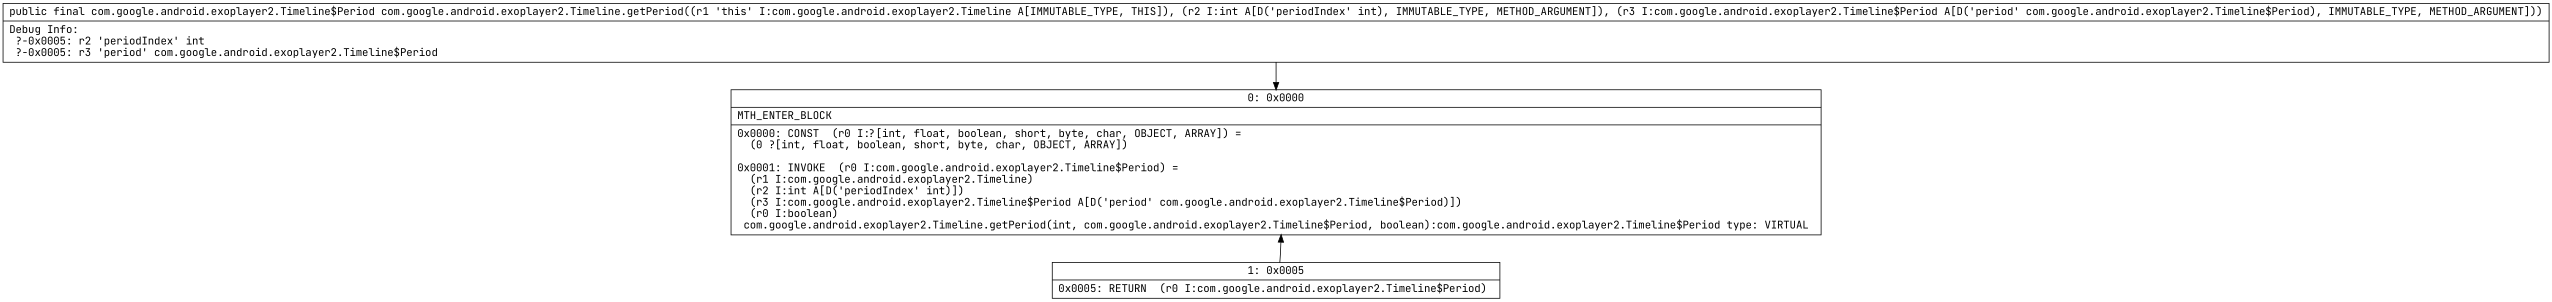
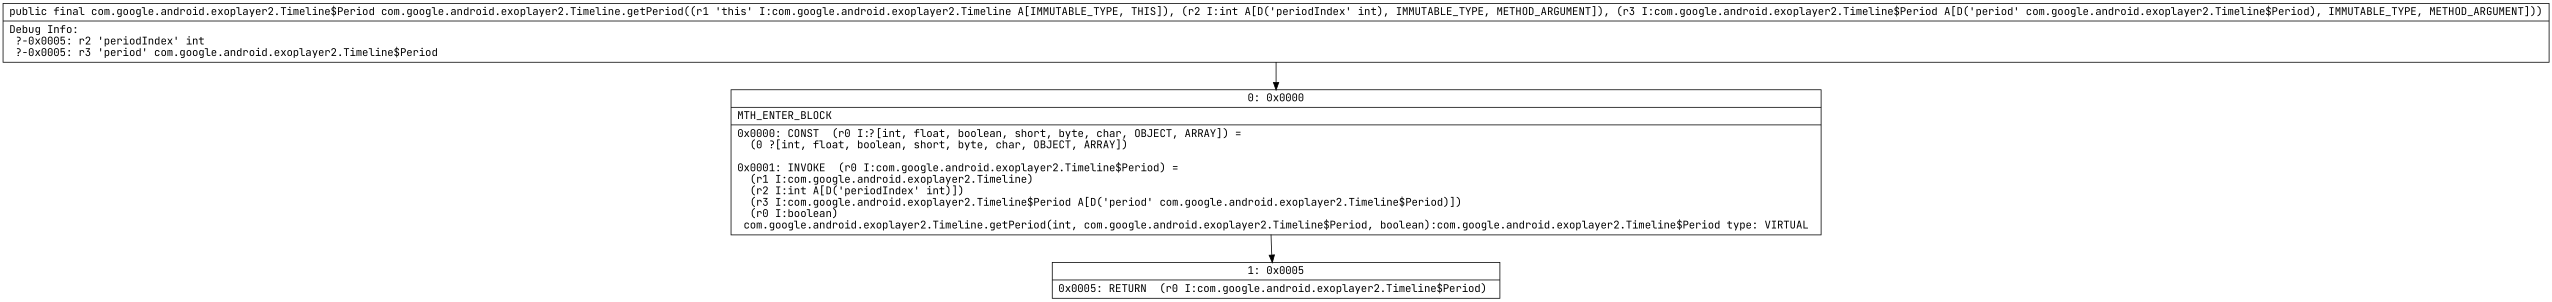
(1280, 252) -> (1271, 245)
